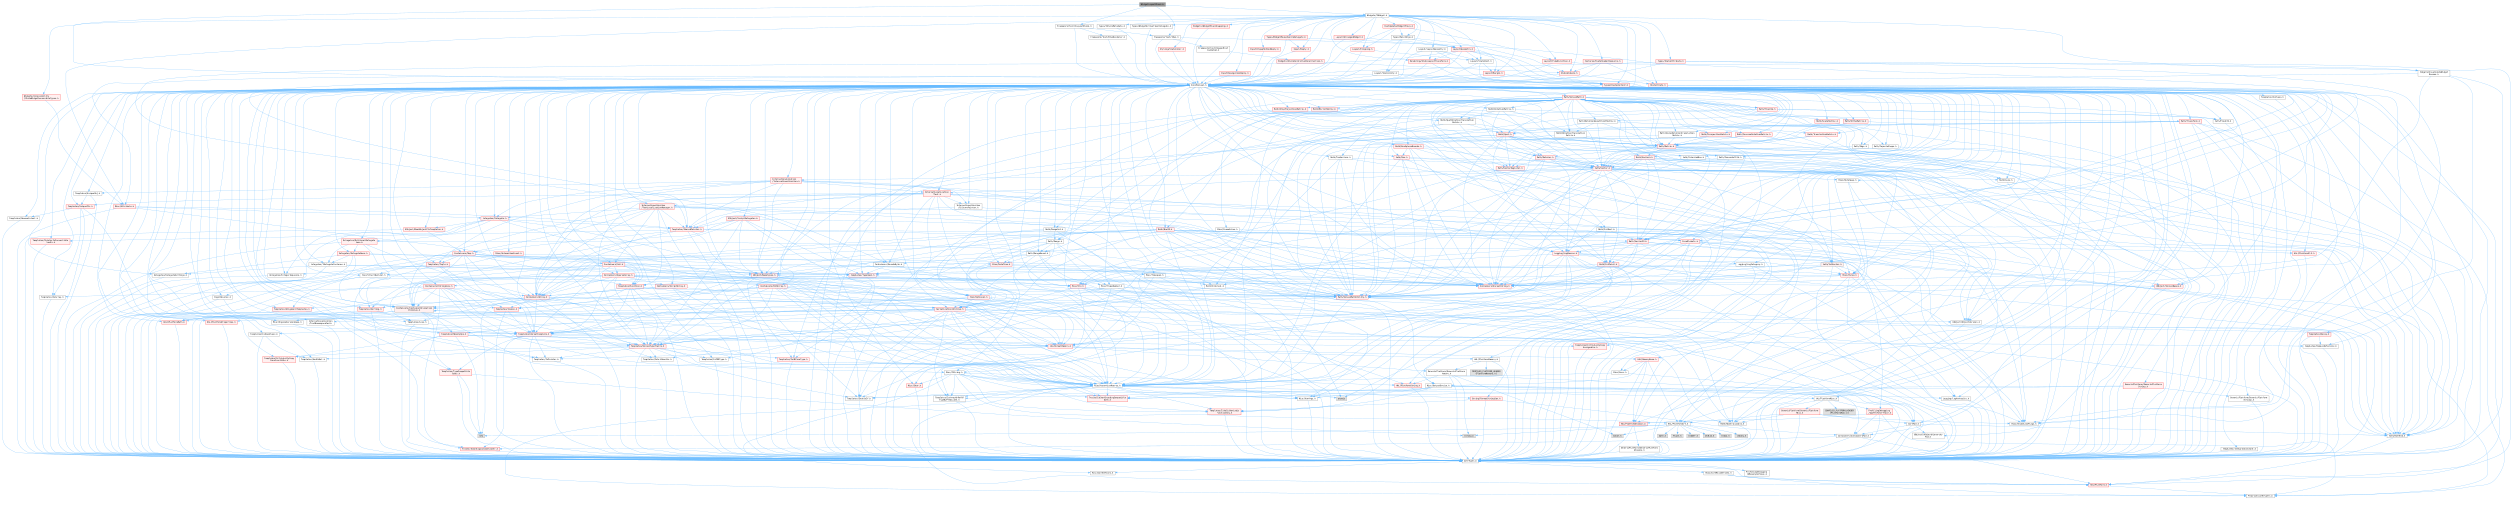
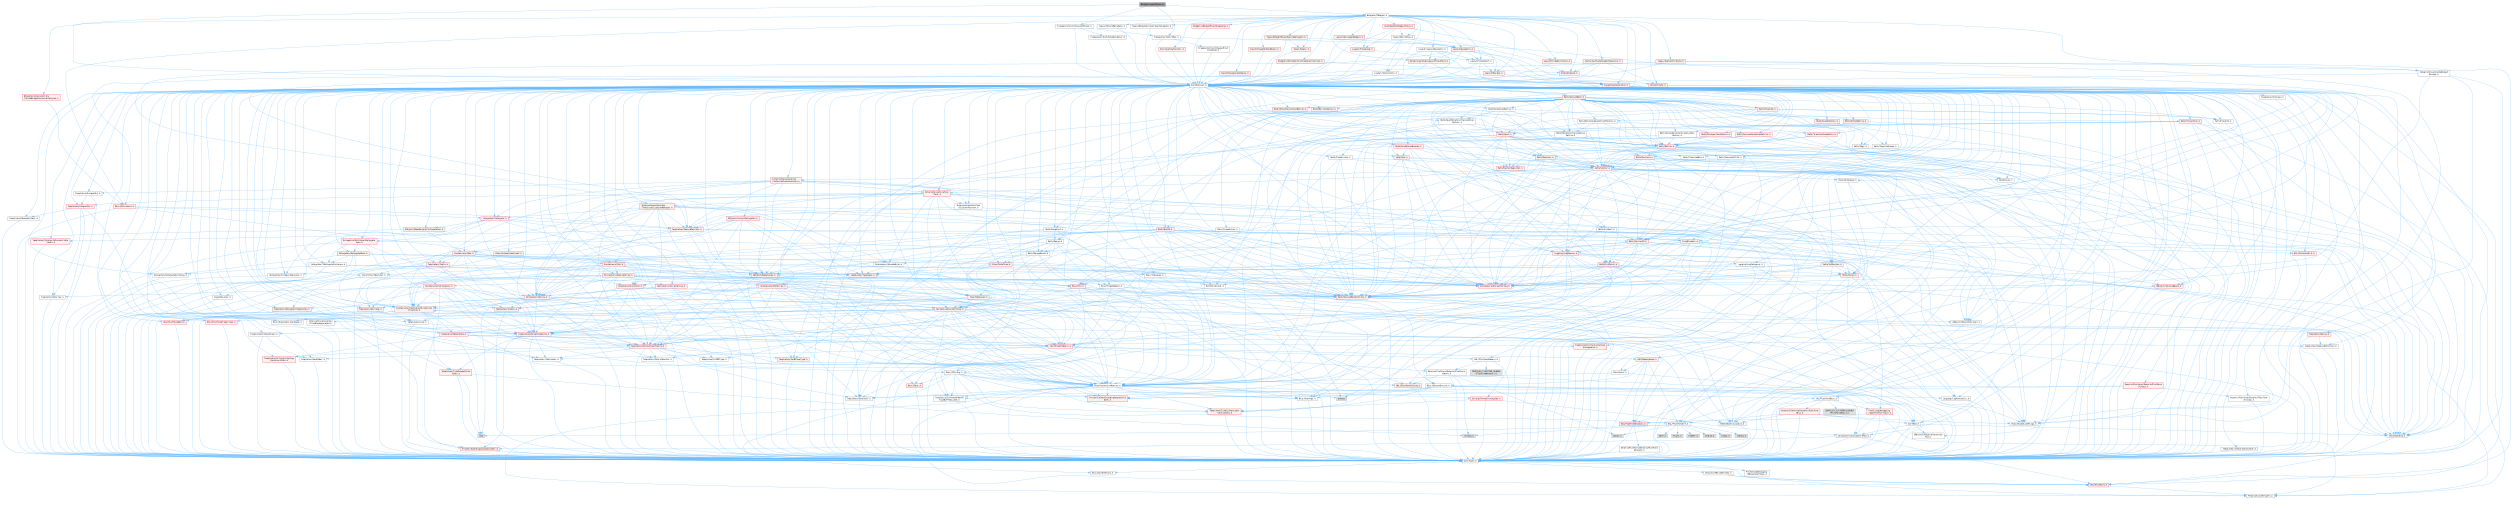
(1258, 55) -> (1205, 67)
